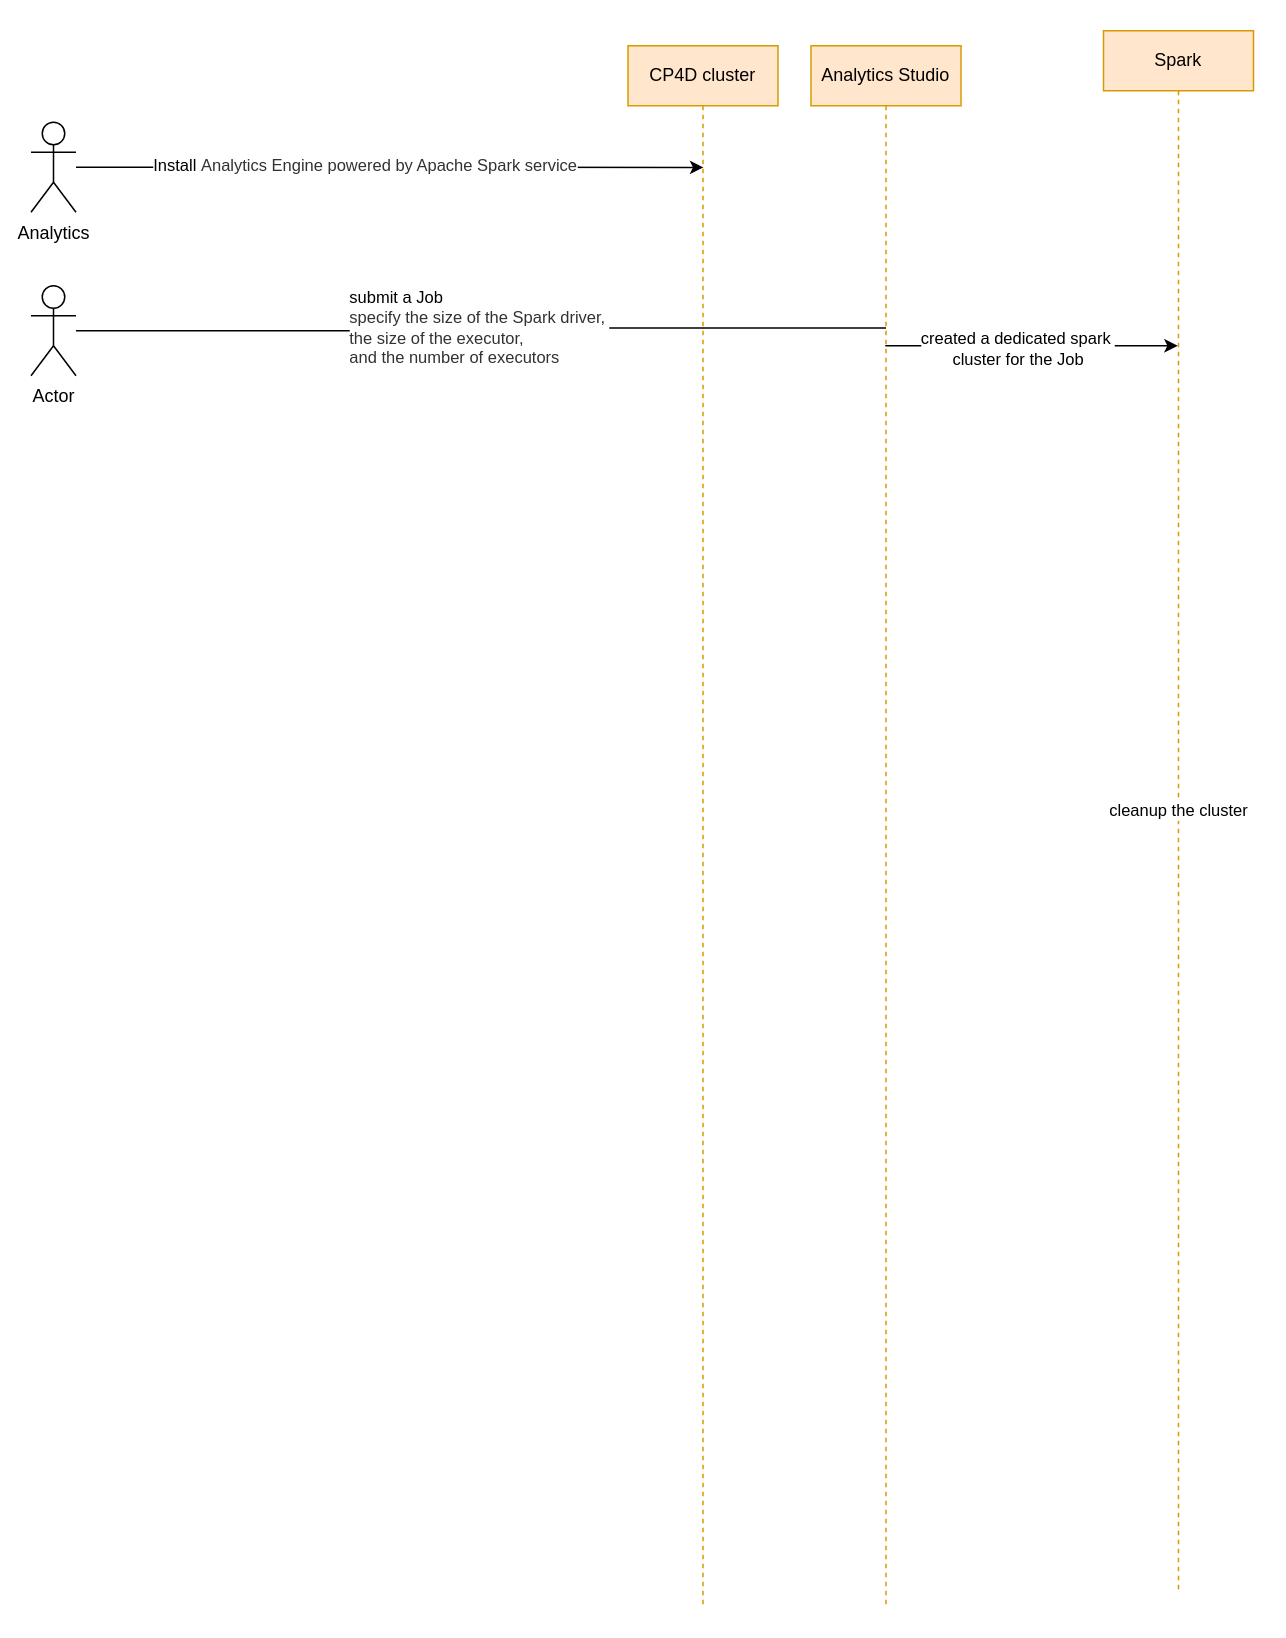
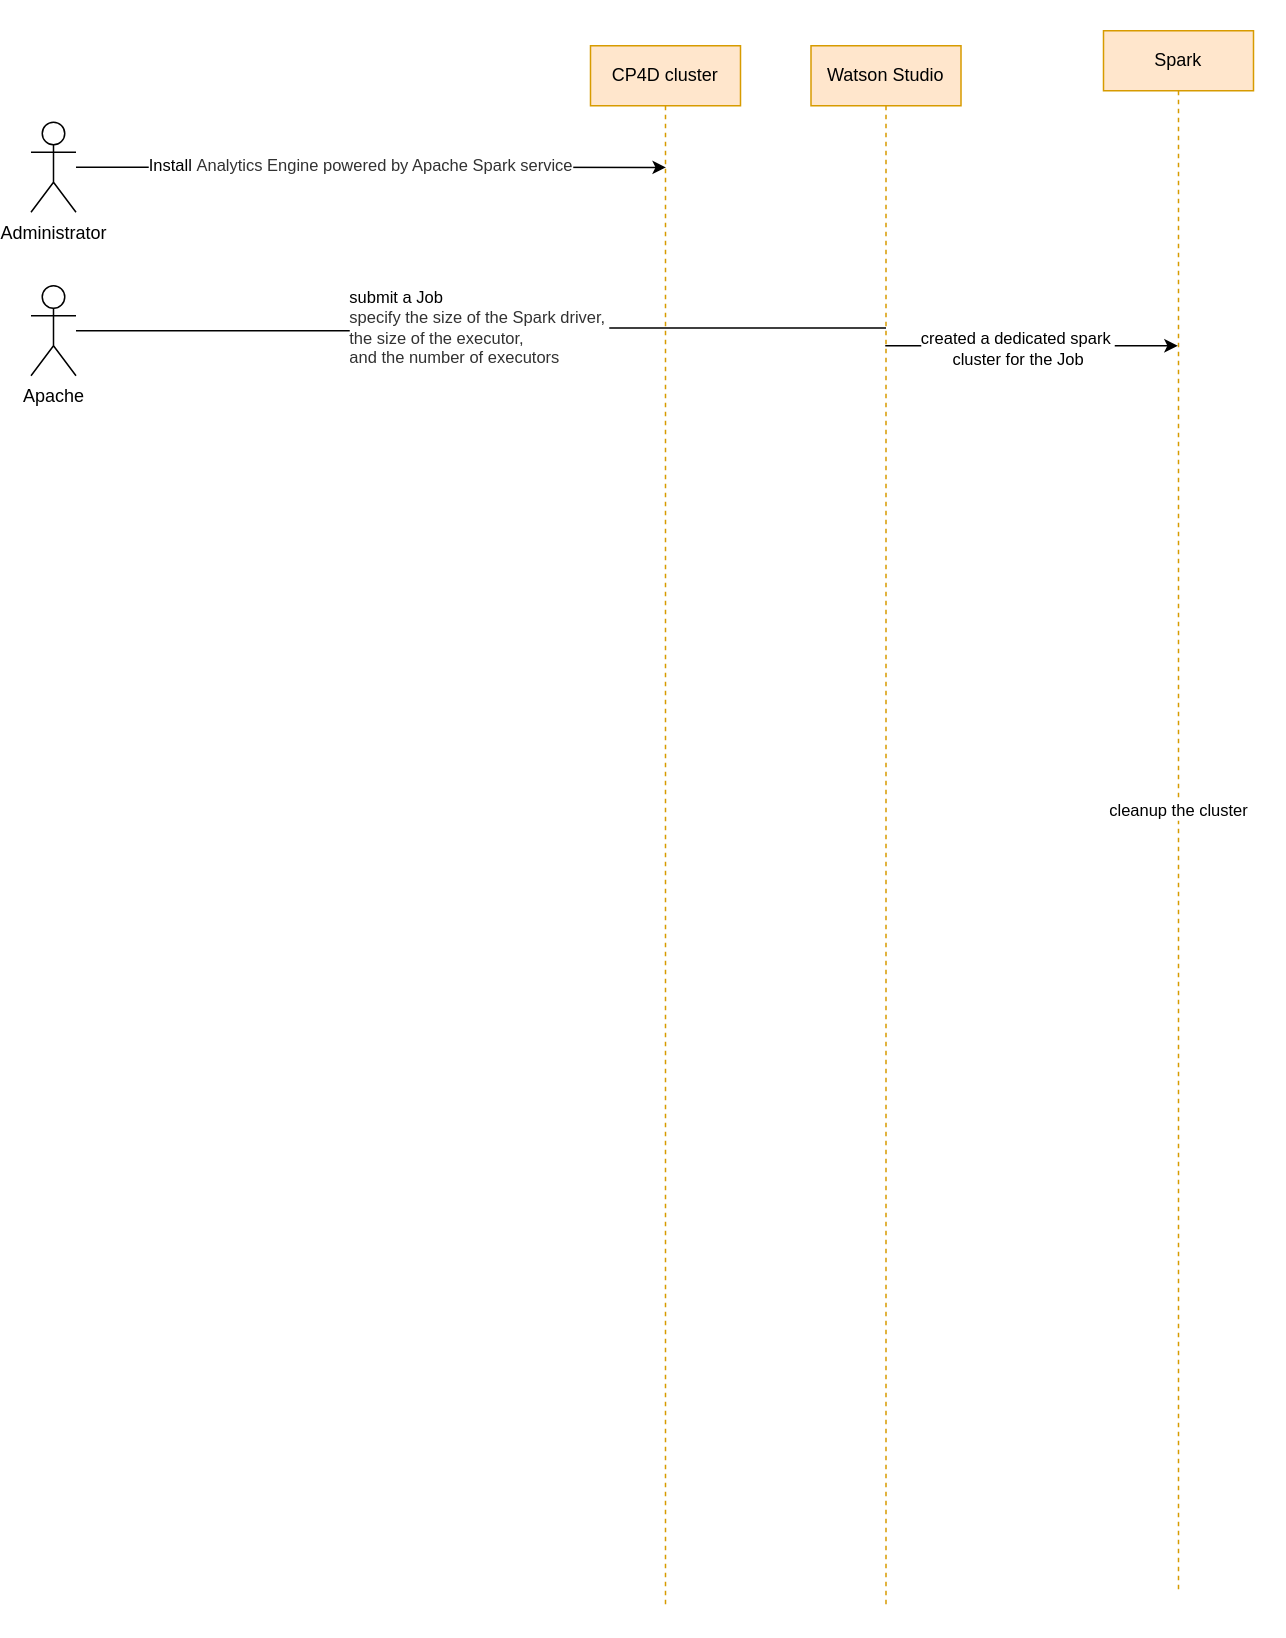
(886, 76) -> (886, 76)
(54, 234) -> (54, 234)
(54, 397) -> (54, 397)
(703, 826) -> (665, 826)
